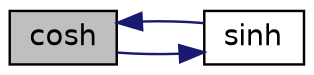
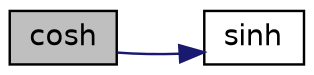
(173, 21) -> none
